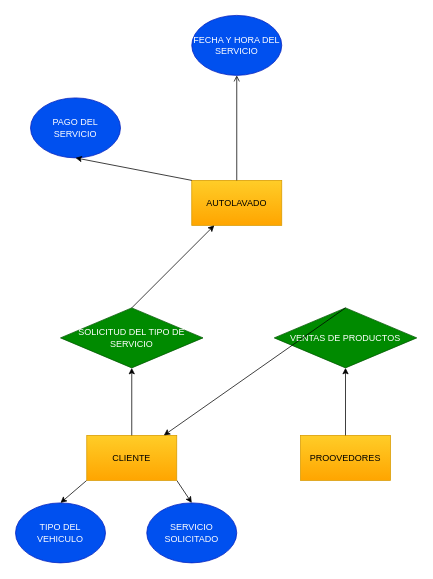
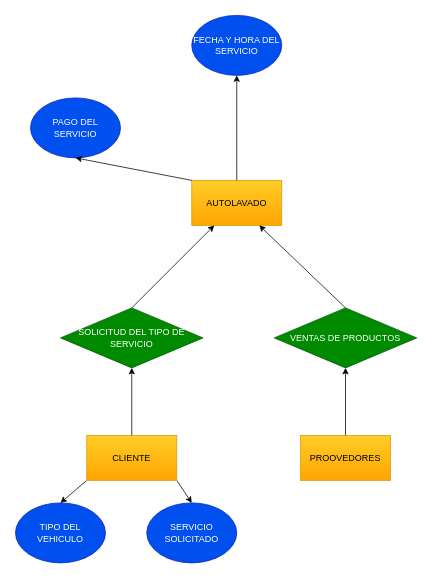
(237, 80) -> (237, 82)
(230, 389) -> (302, 266)
